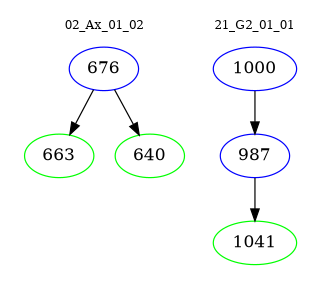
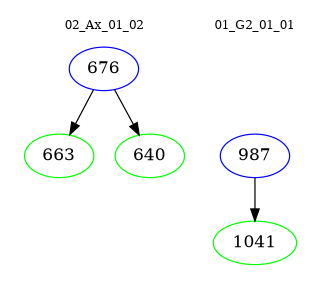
(255, 26) -> (255, 26)
(255, 69) -> none
